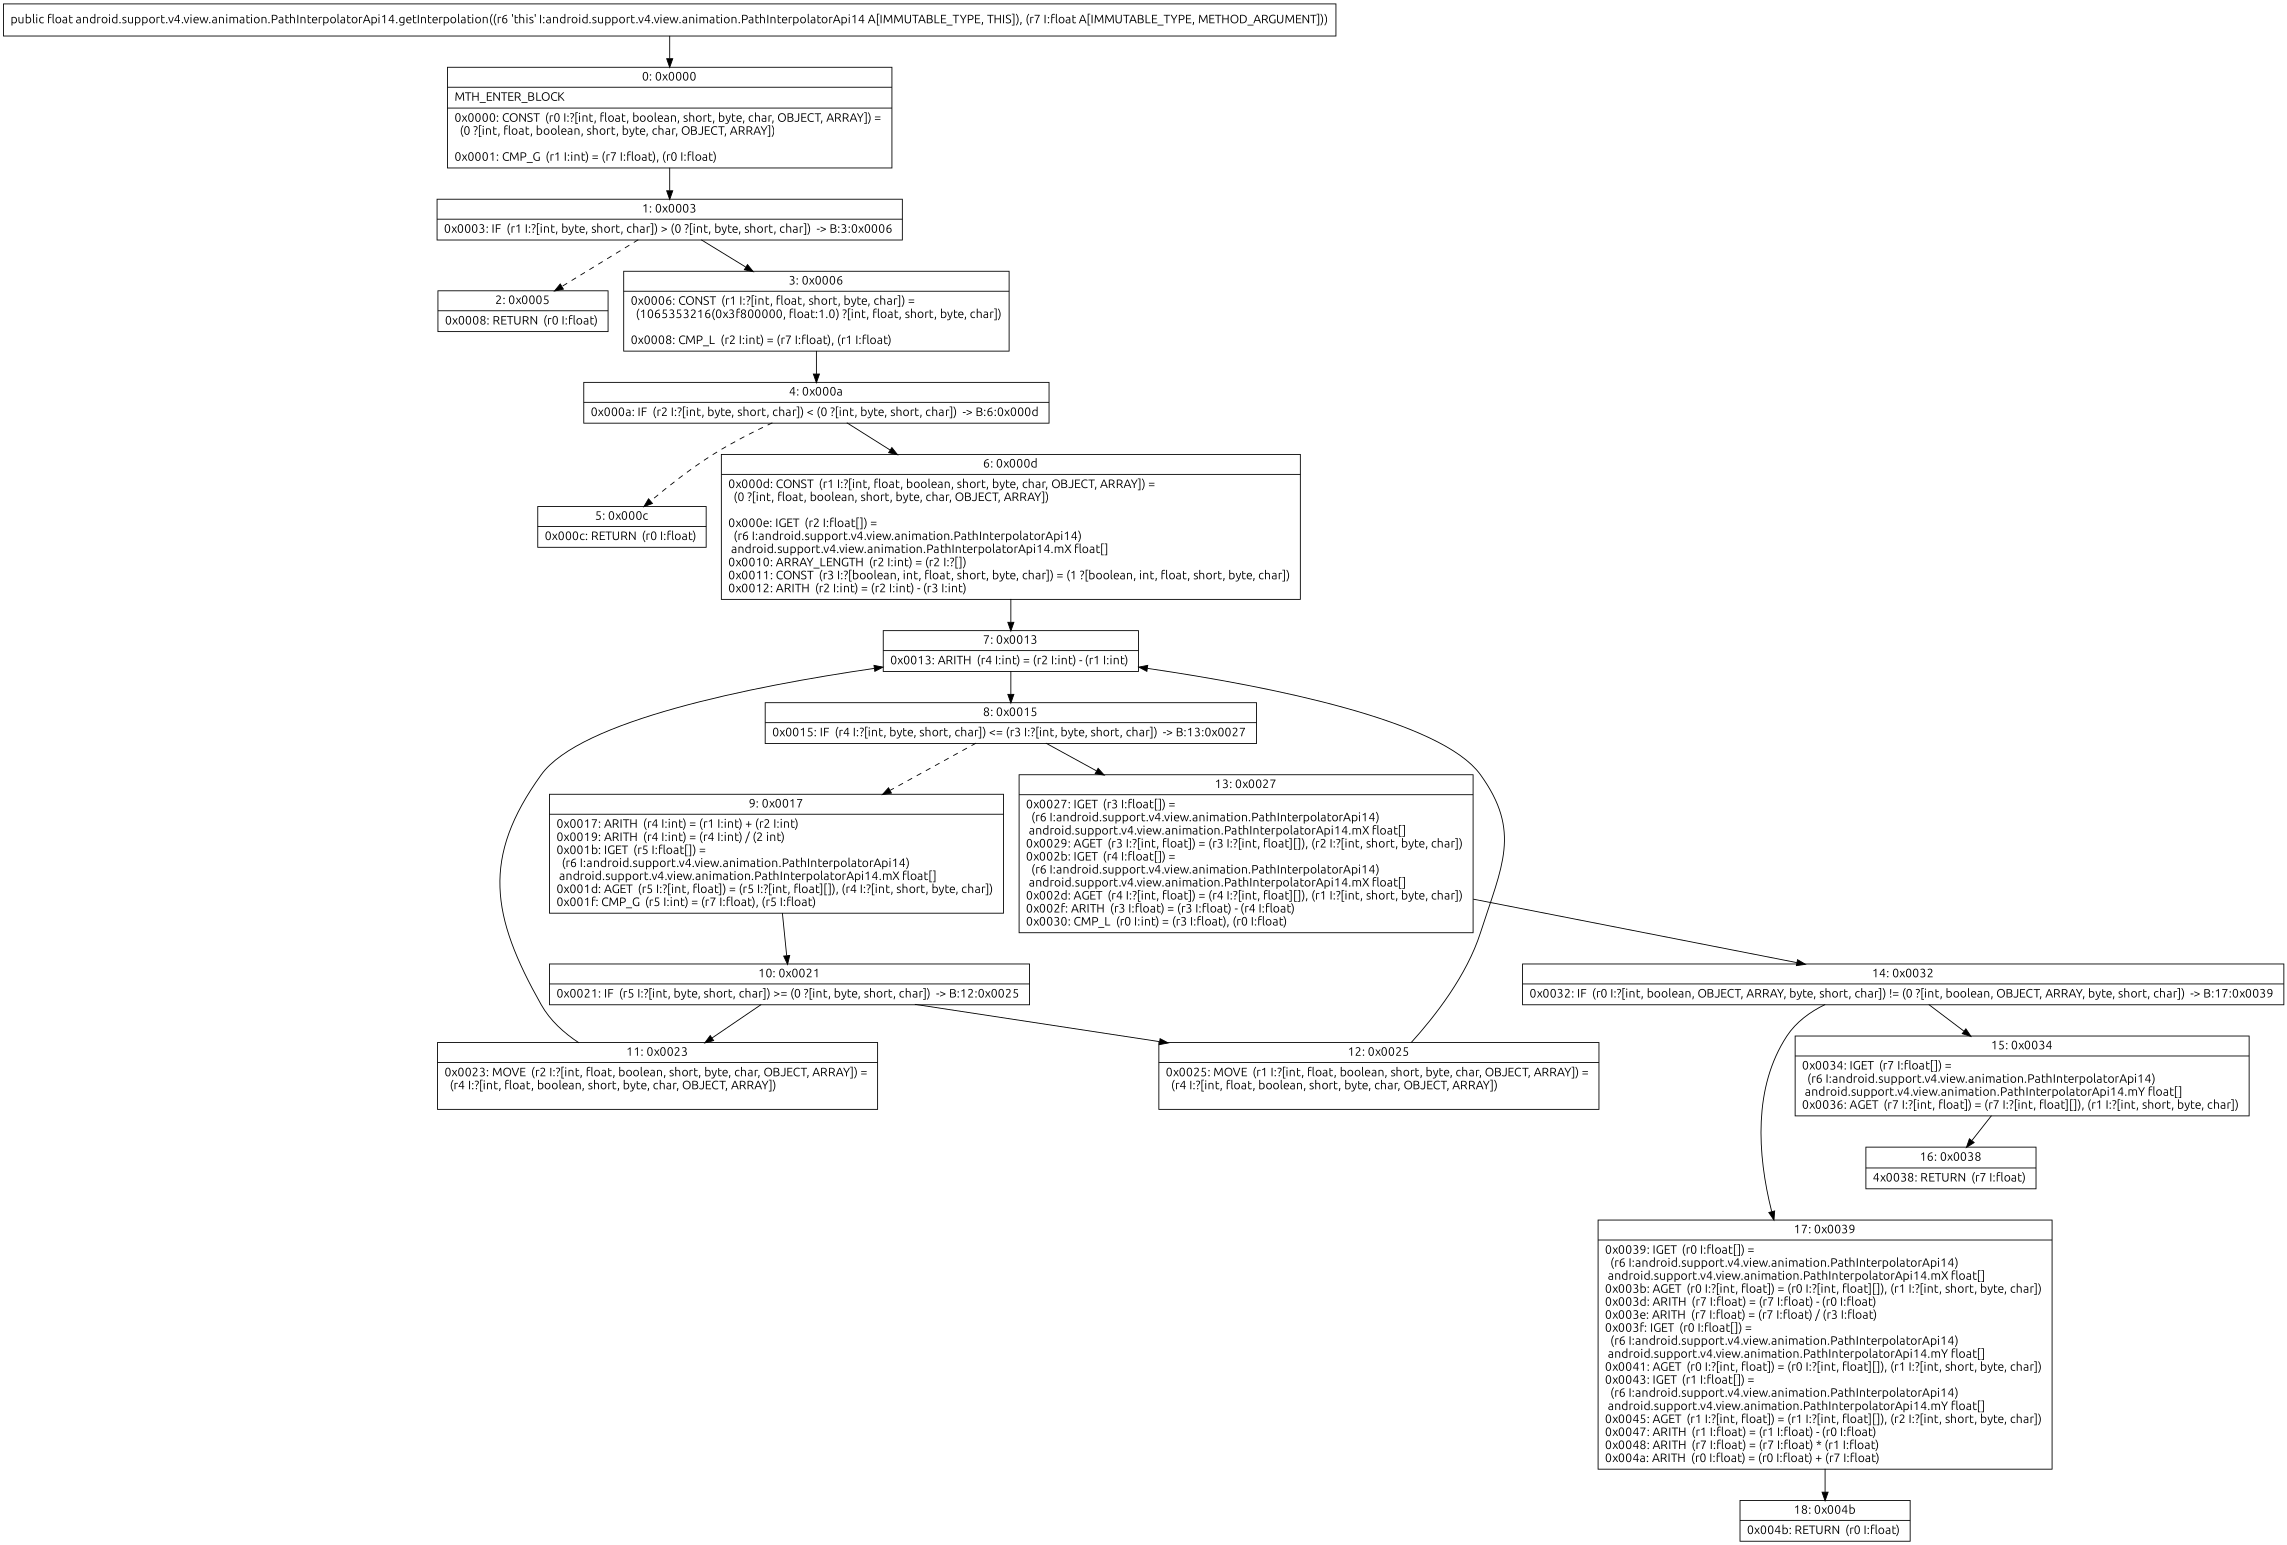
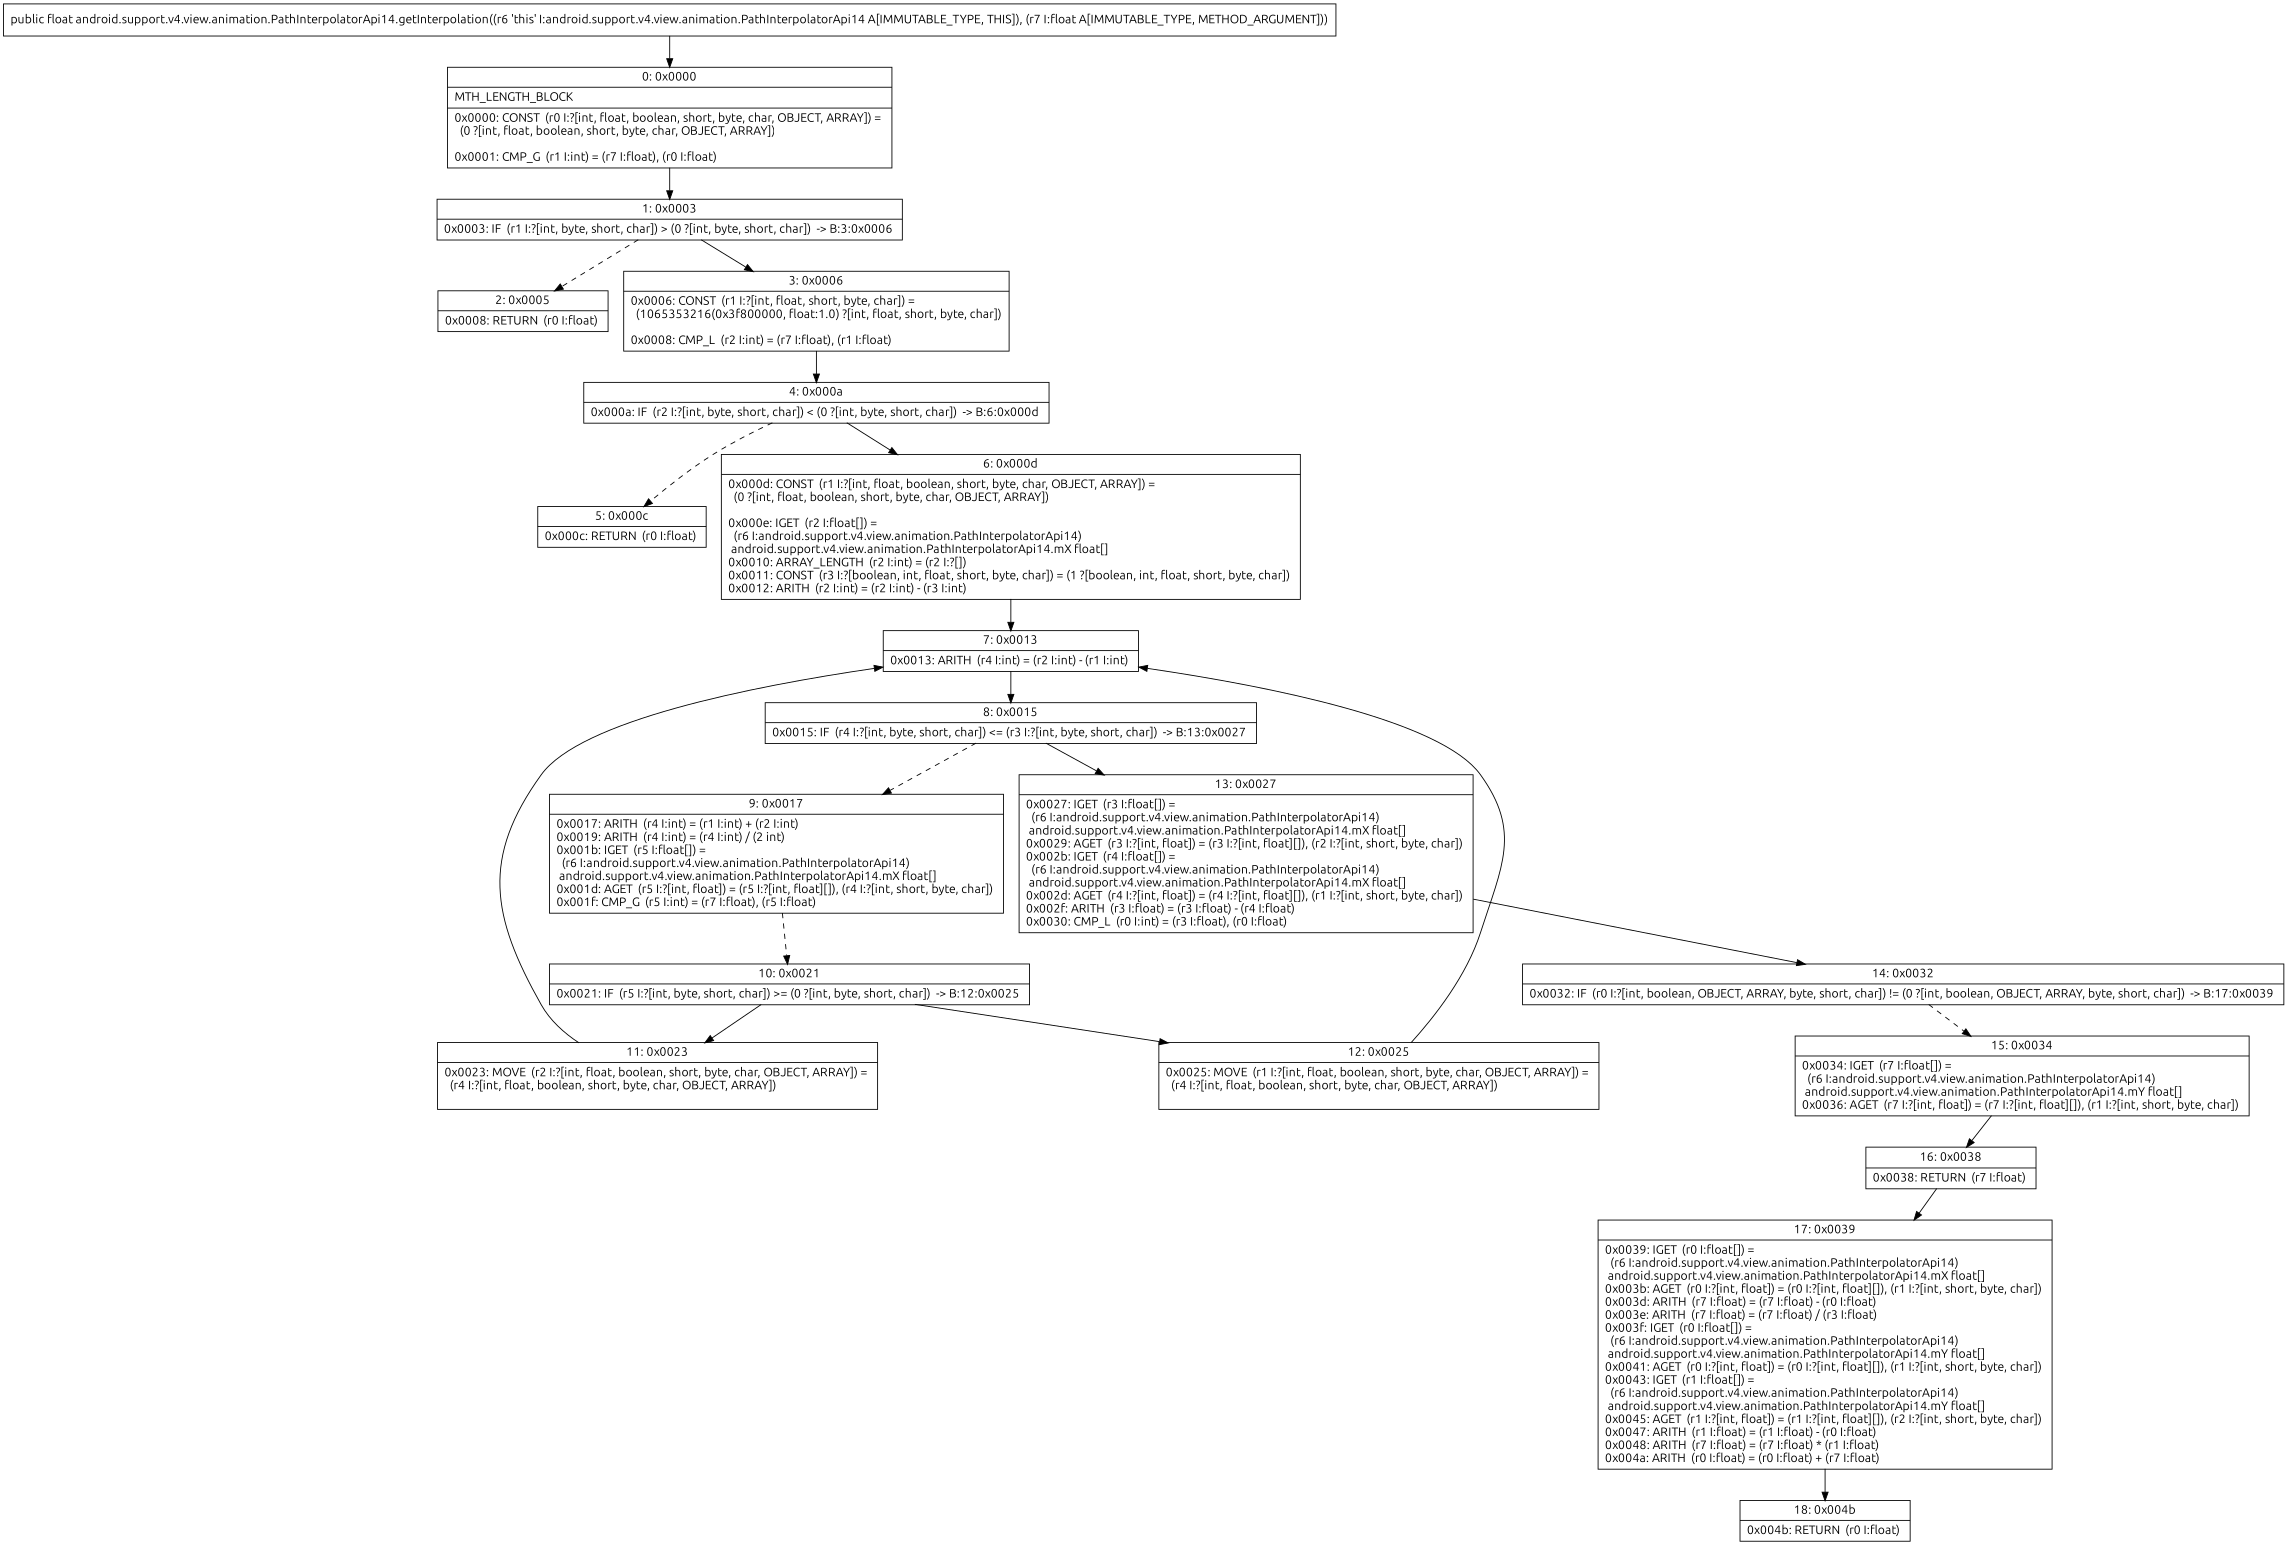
(510, 97) -> (514, 97)
(785, 934) -> (785, 934)
(1946, 1018) -> (1946, 1018)
(1764, 1097) -> (1928, 1201)
(1951, 1178) -> (1951, 1178)
